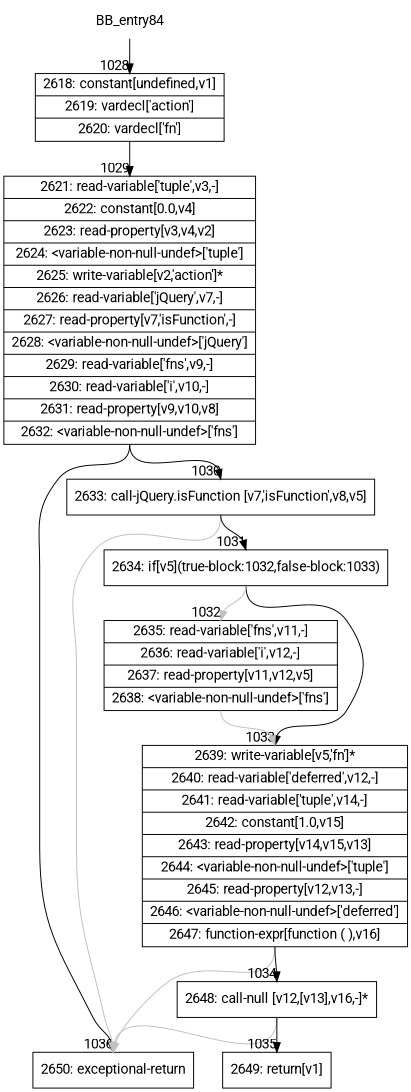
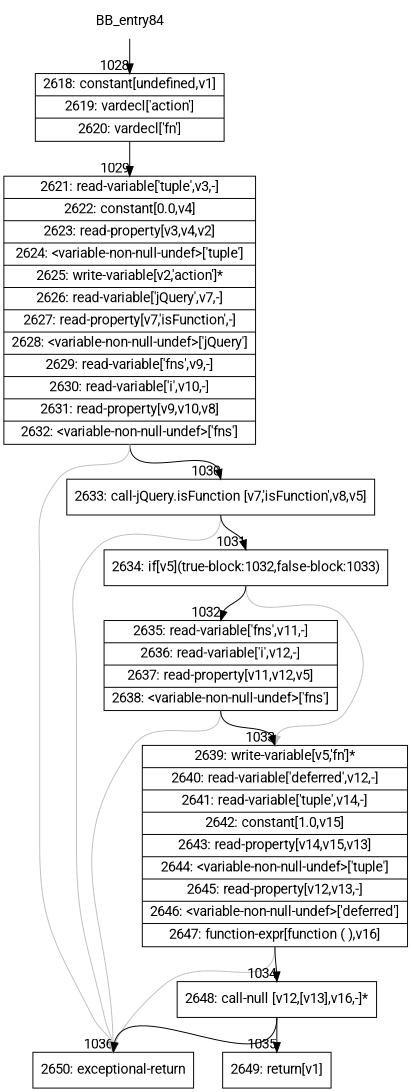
(238, 600) -> (238, 600)
(360, 645) -> (360, 645)
(40, 724) -> (40, 724)
(243, 727) -> (243, 727)
none -> (94, 838)
(200, 1036) -> (200, 1036)
